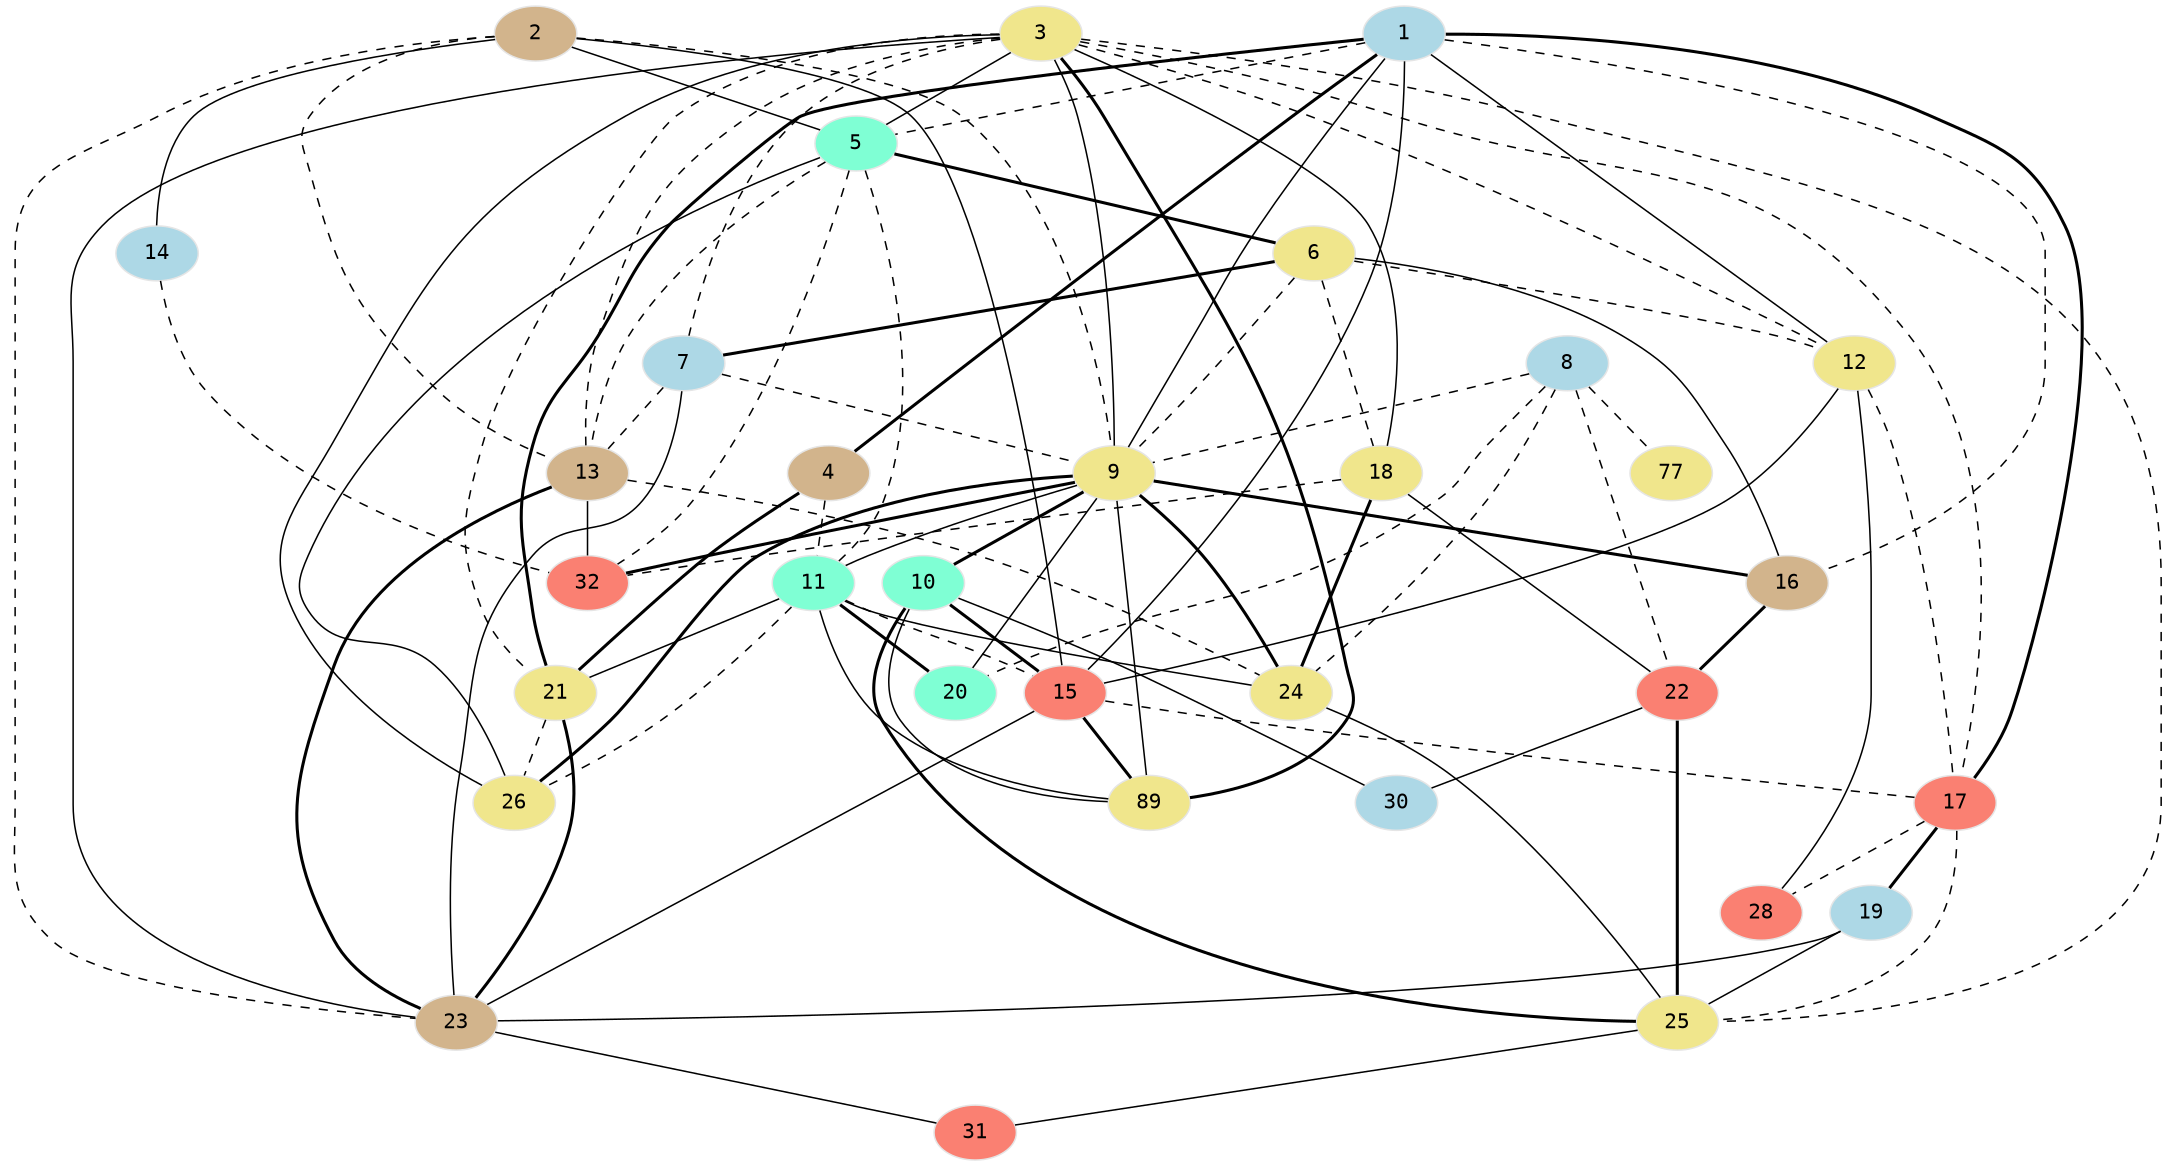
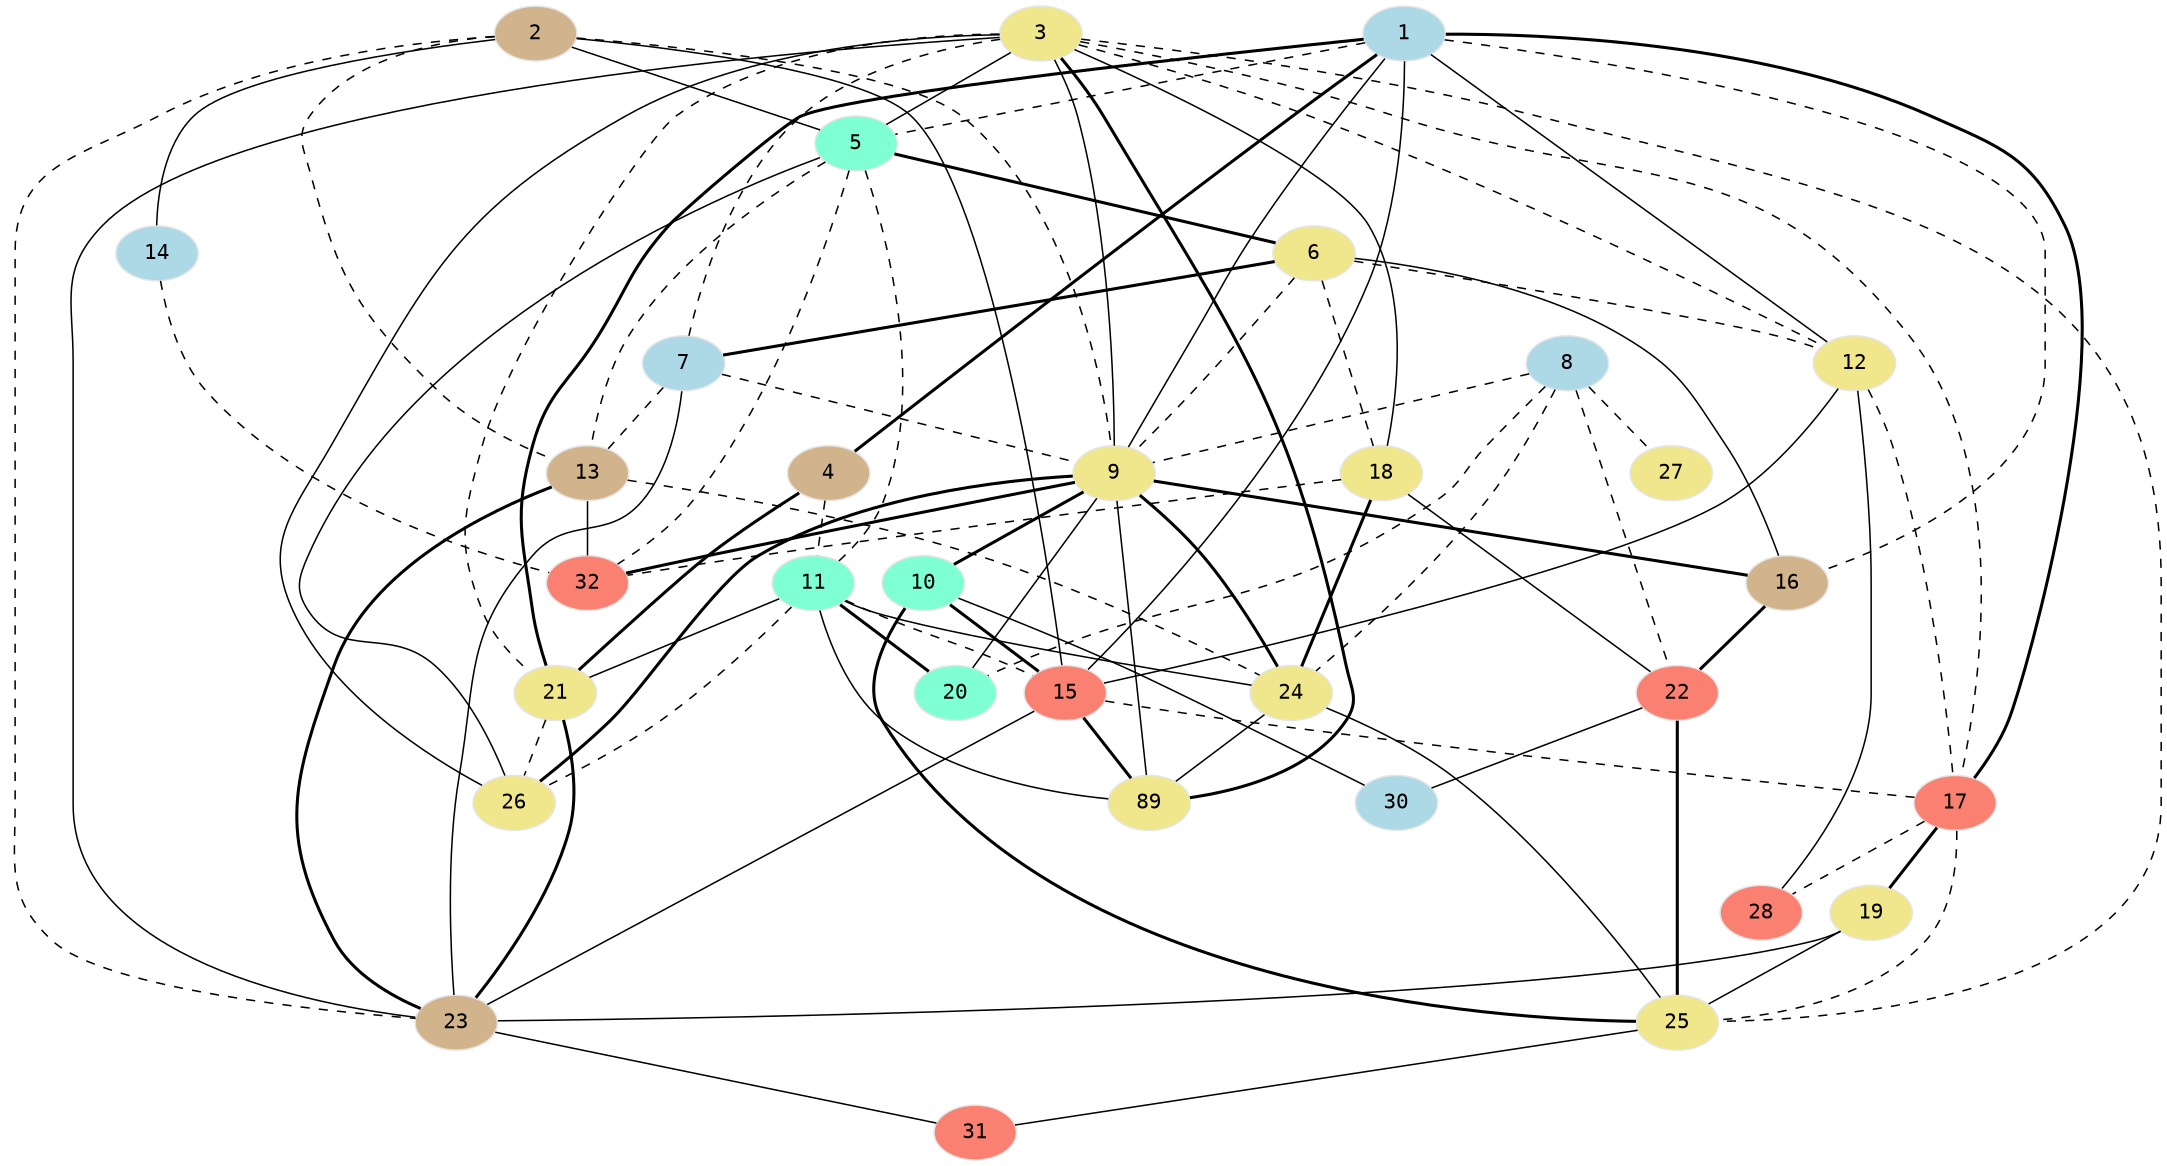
(702, 152) -> none
(1671, 473) -> (1671, 473)
(978, 516) -> none
(903, 724) -> (1220, 748)
(1871, 913) -> (1871, 913)
